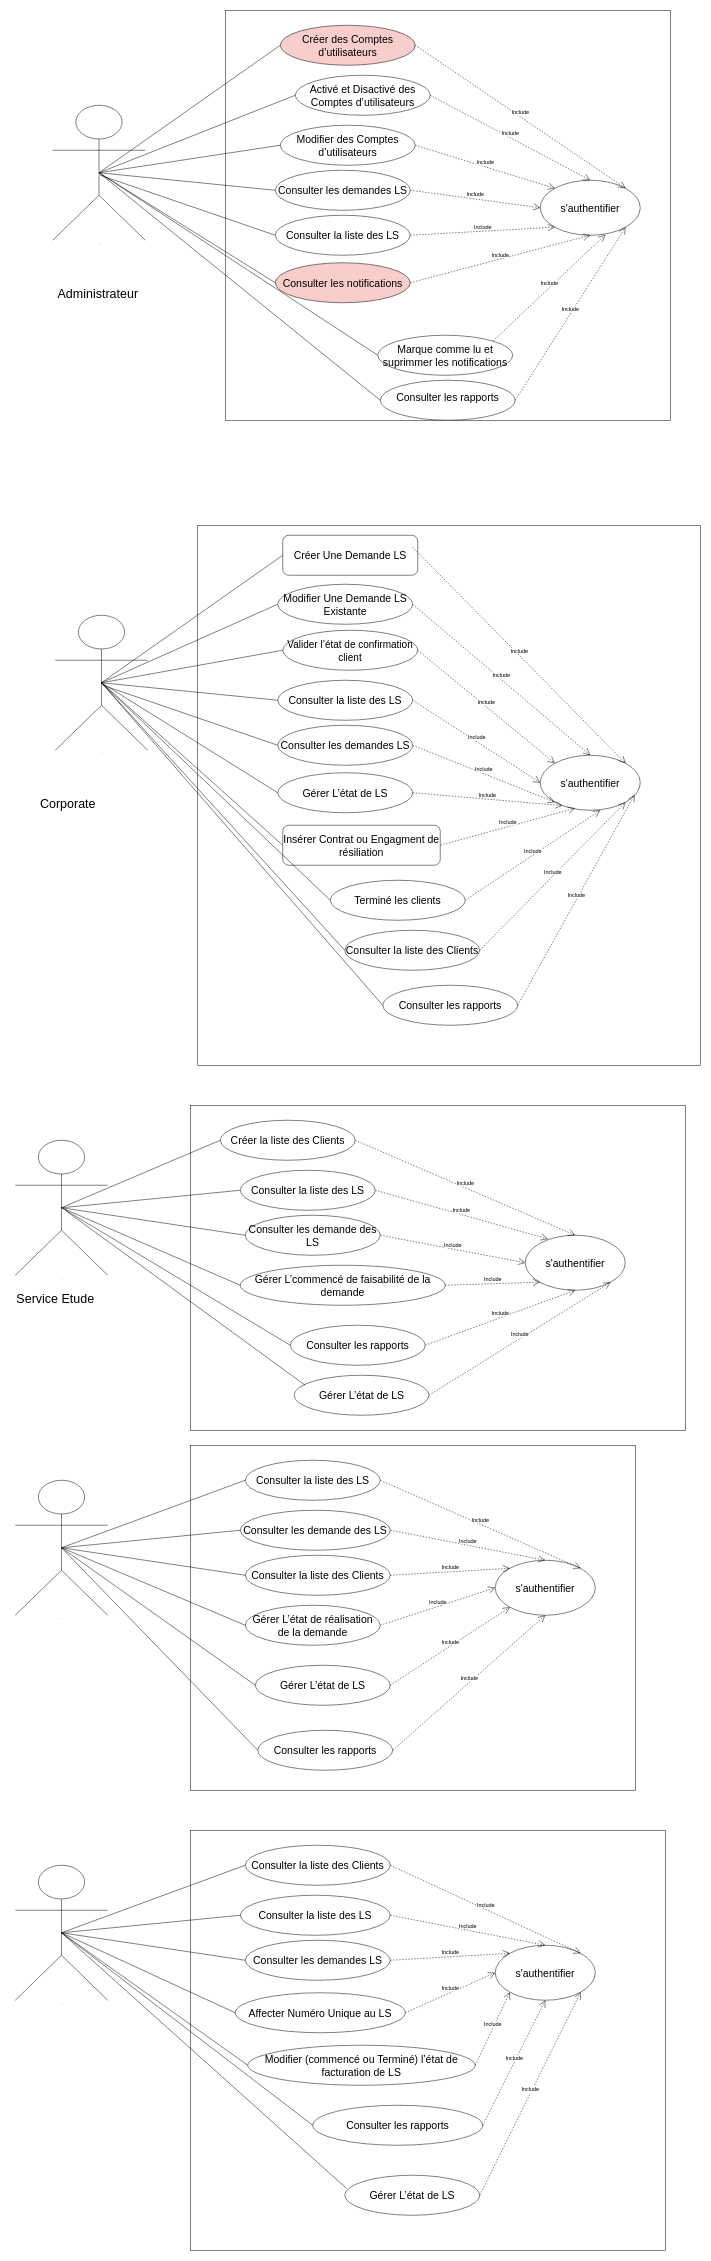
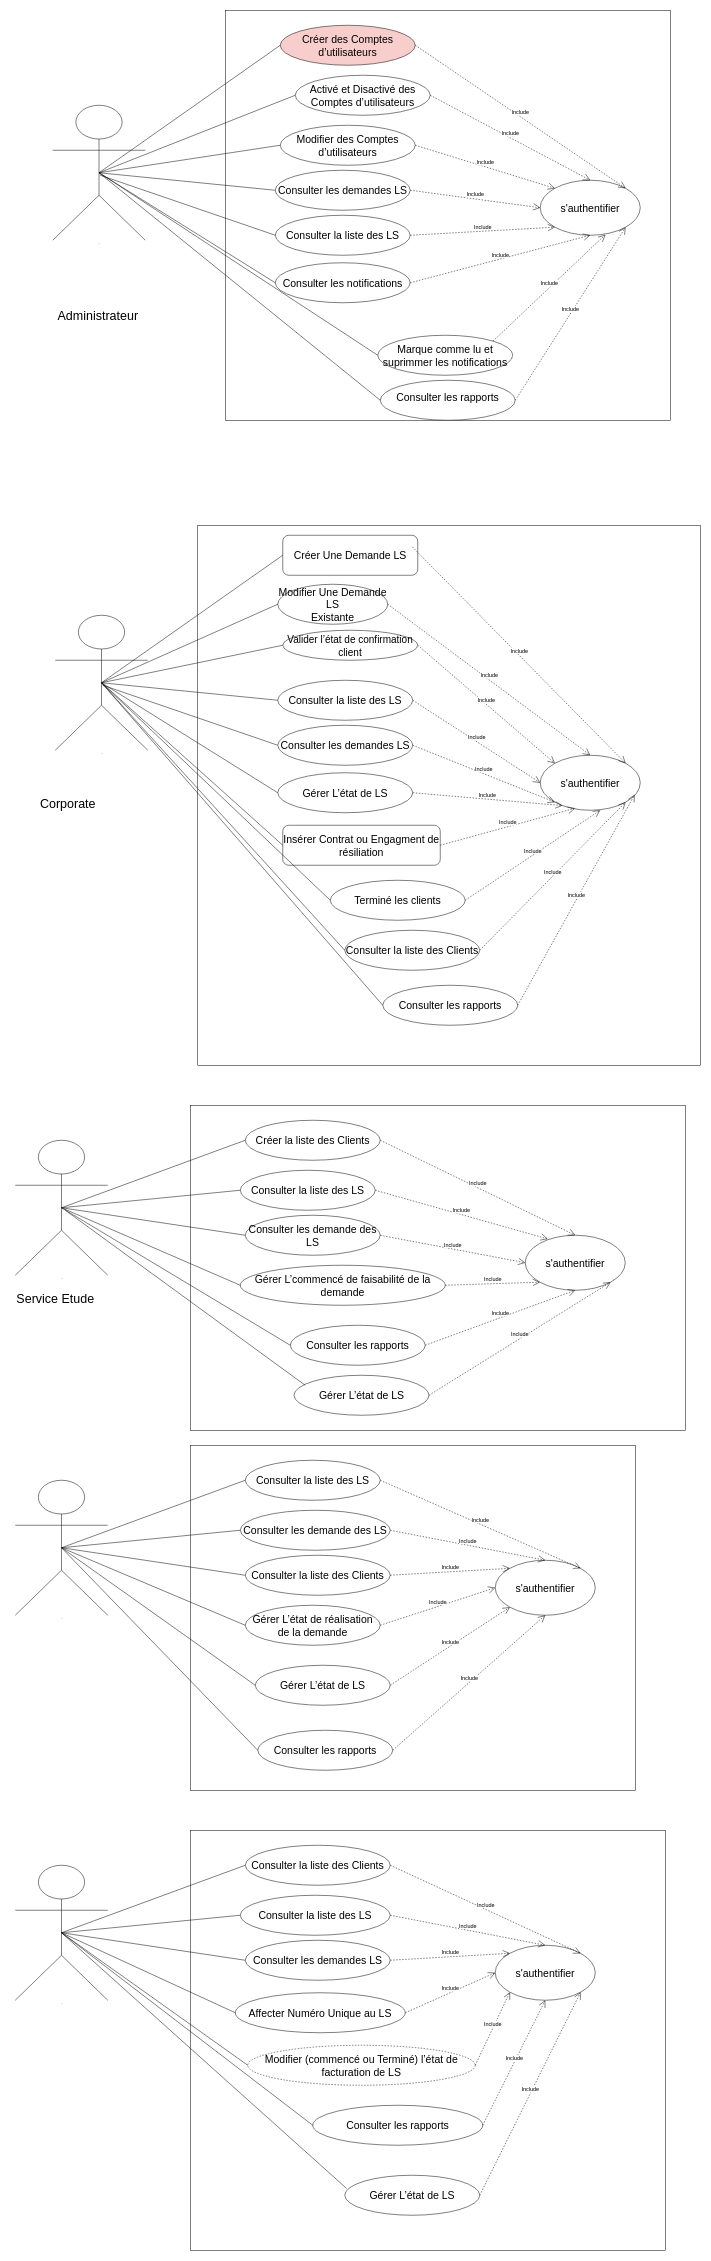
(343, 283) -> (343, 283)
(98, 293) -> (98, 315)
(345, 604) -> (333, 604)
(350, 650) -> (350, 645)
(288, 1140) -> (313, 1140)
(362, 2065) -> (362, 2065)
